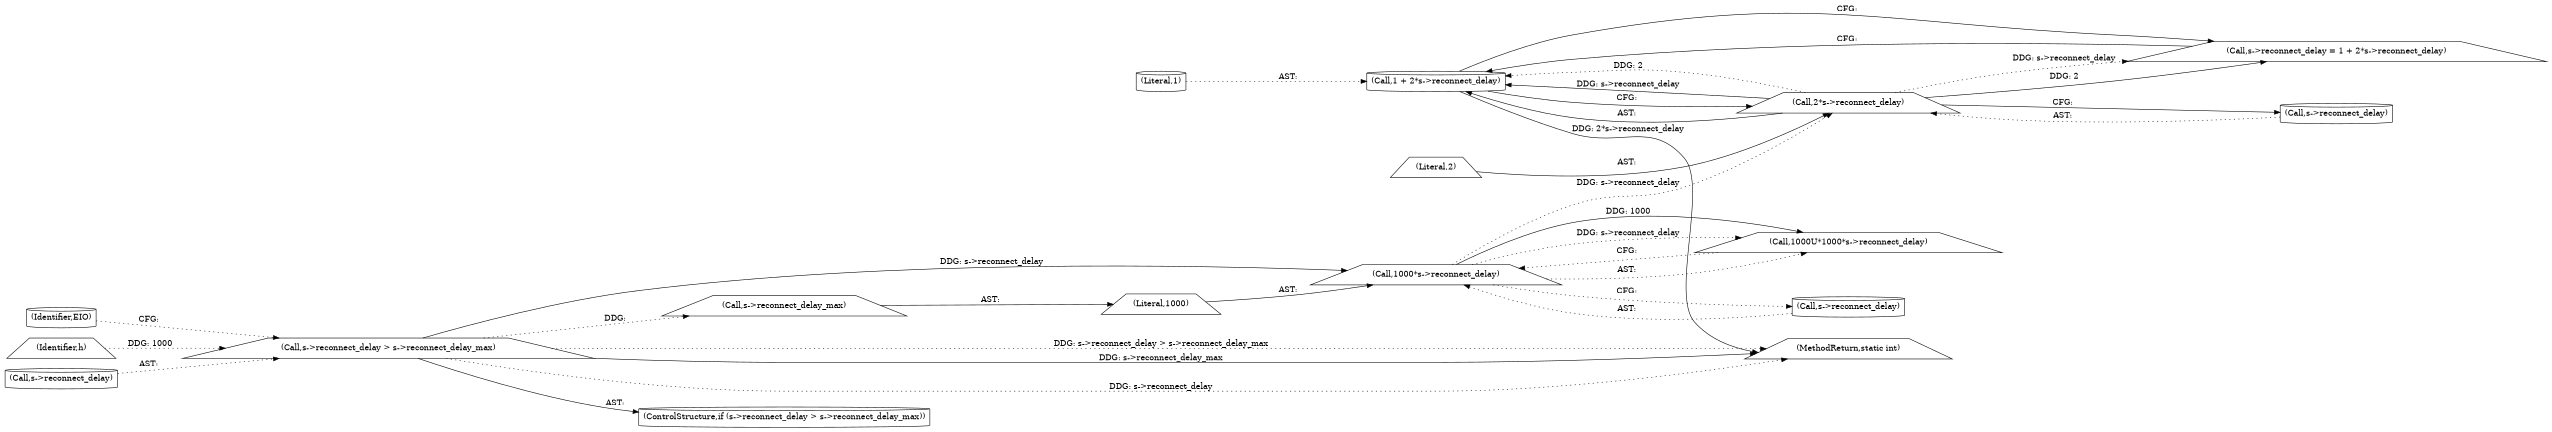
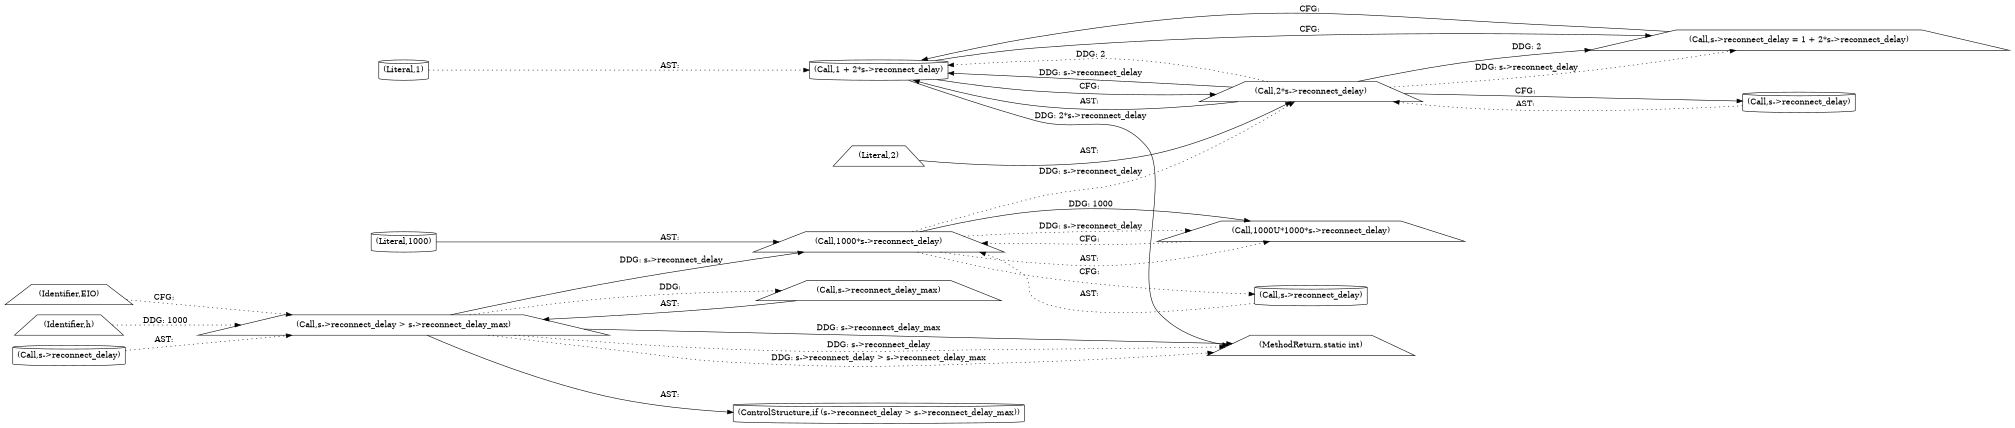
(1161, 304) -> (404, 242)
(994, 305) -> (673, 312)
(61, 318) -> (69, 295)
